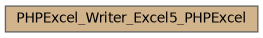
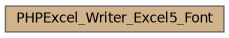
(132, 19) -> (115, 19)
